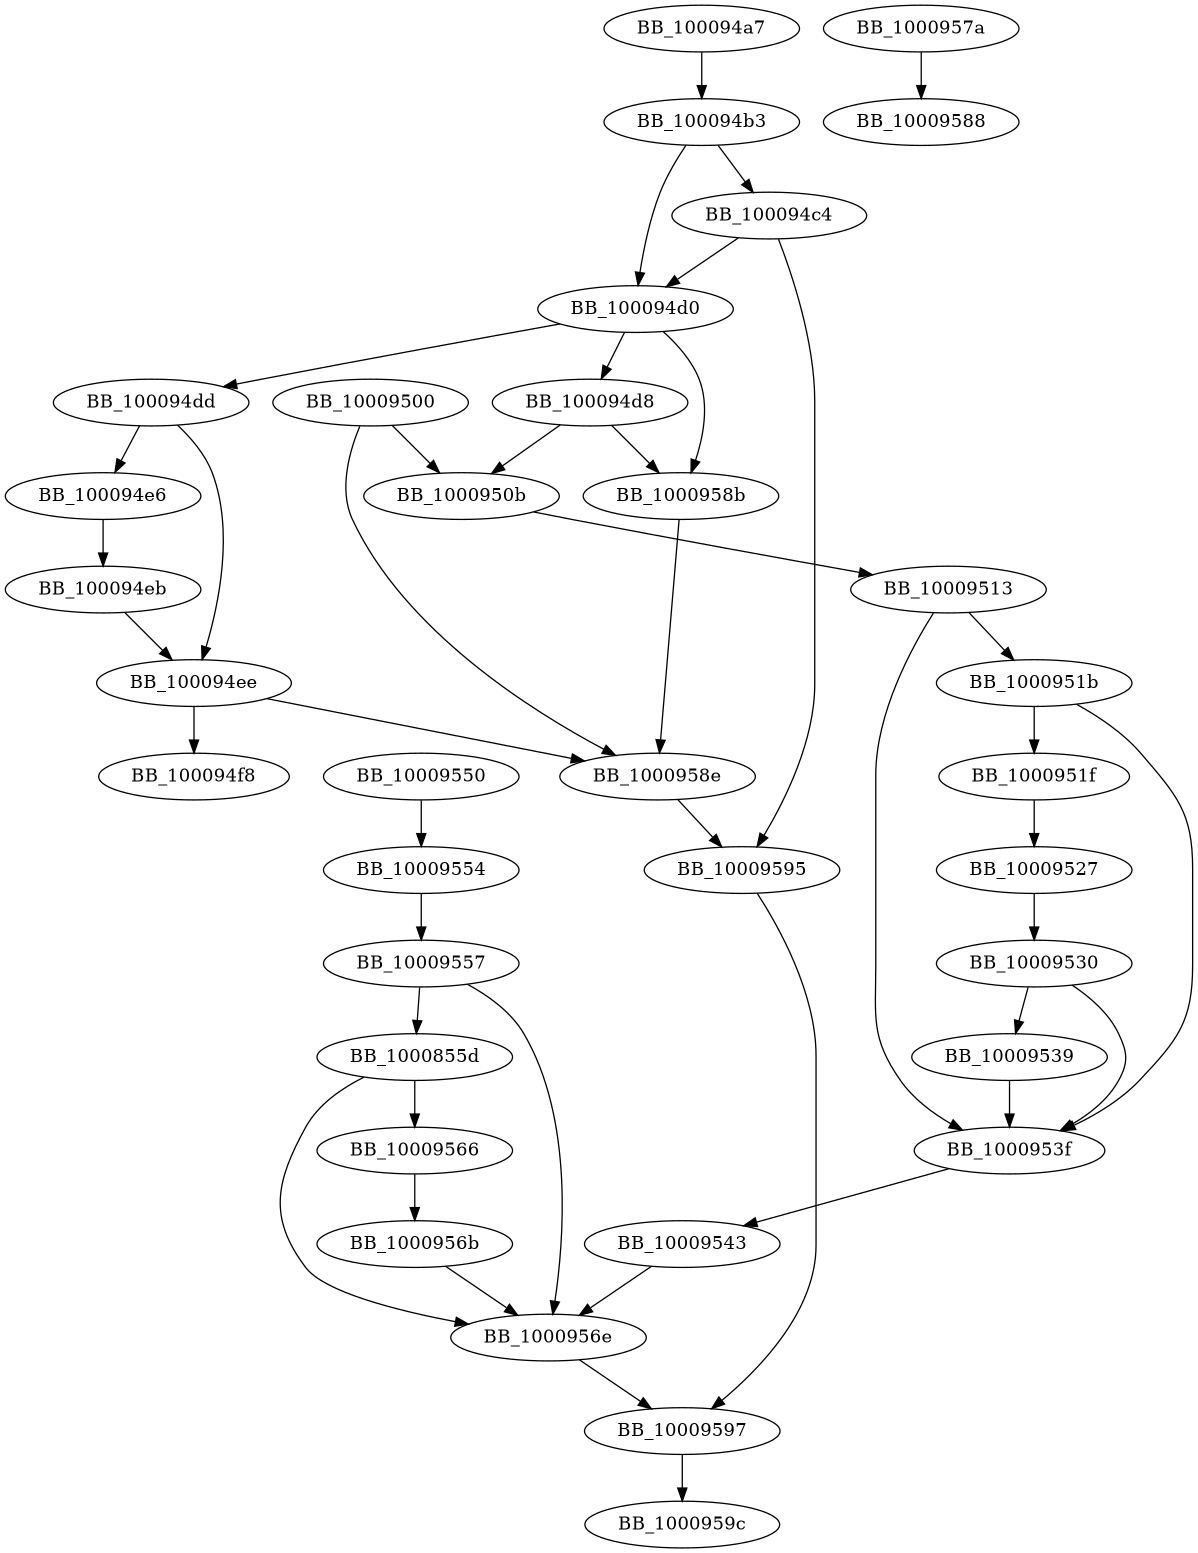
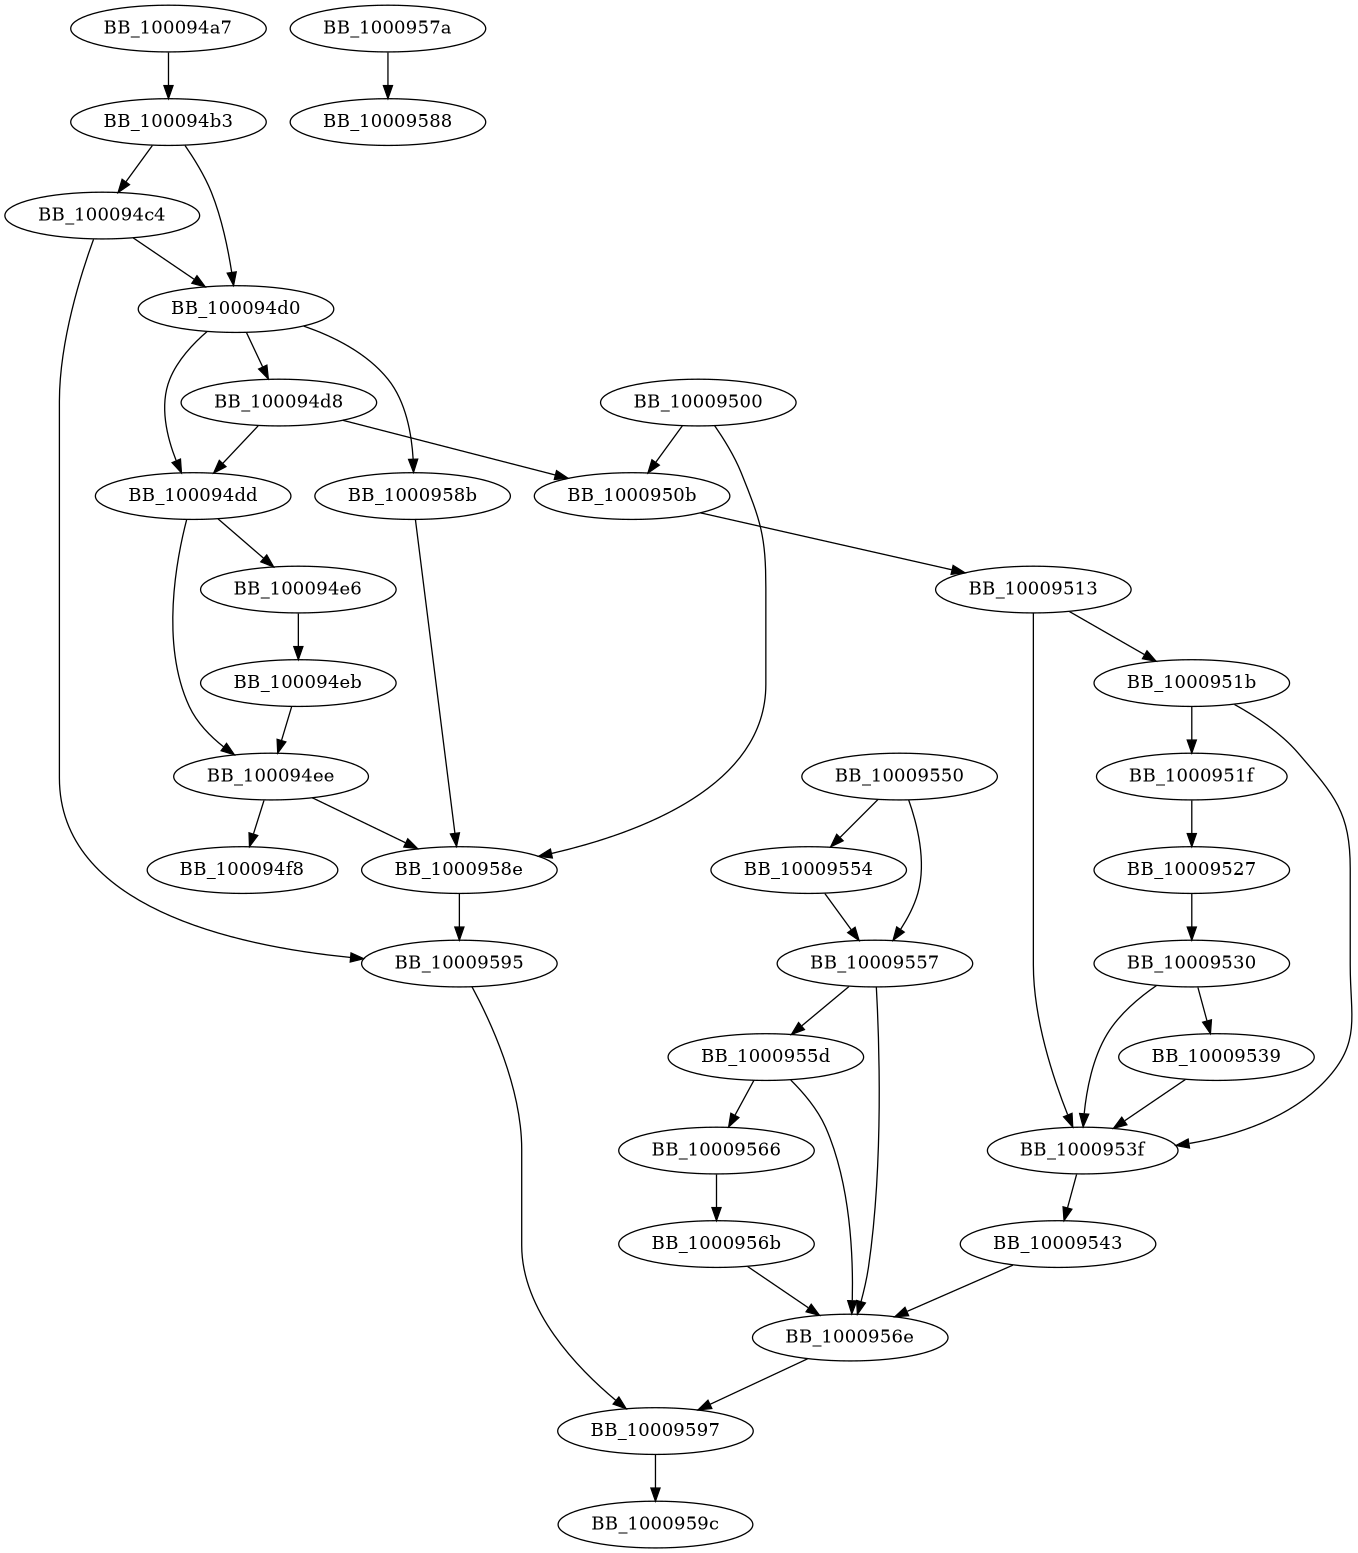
(631, 444) -> (240, 445)
none -> (921, 866)
(415, 1057) -> (766, 1057)
